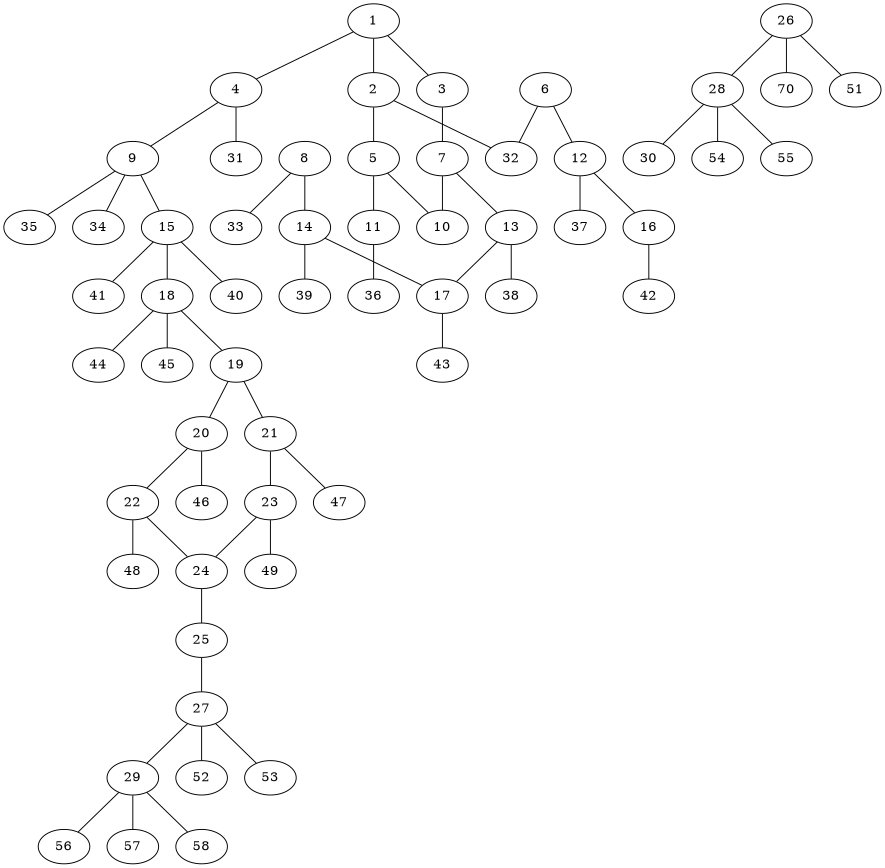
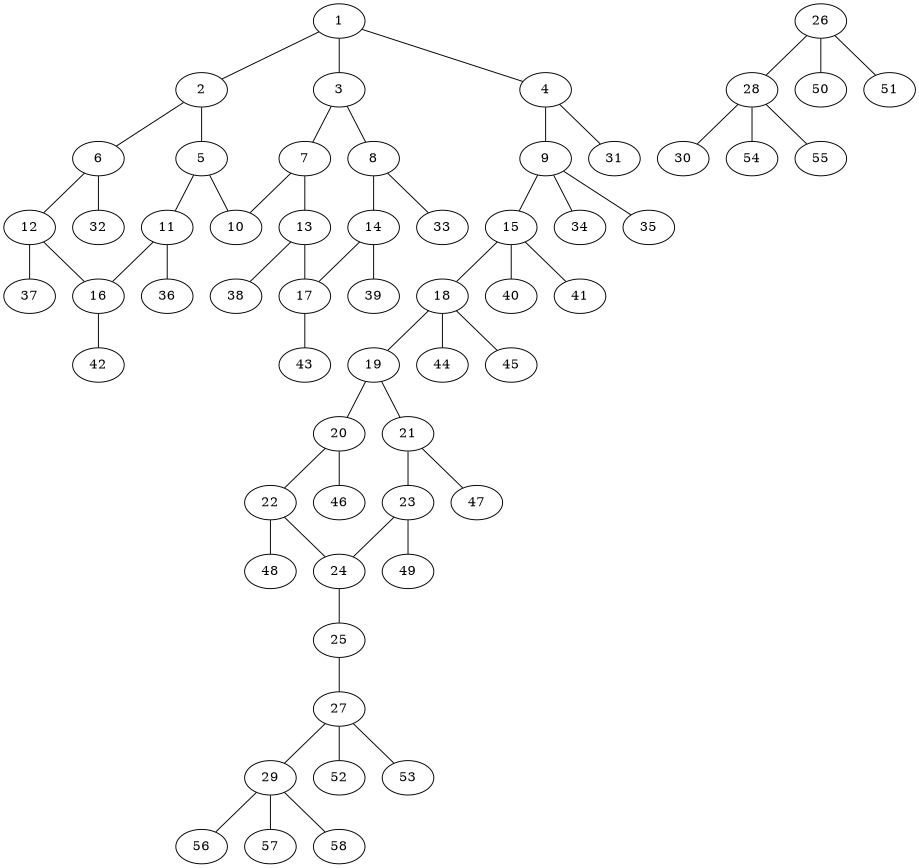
(786, 90) -> (821, 90)
(435, 121) -> (150, 124)
none -> (356, 124)
none -> (133, 262)
